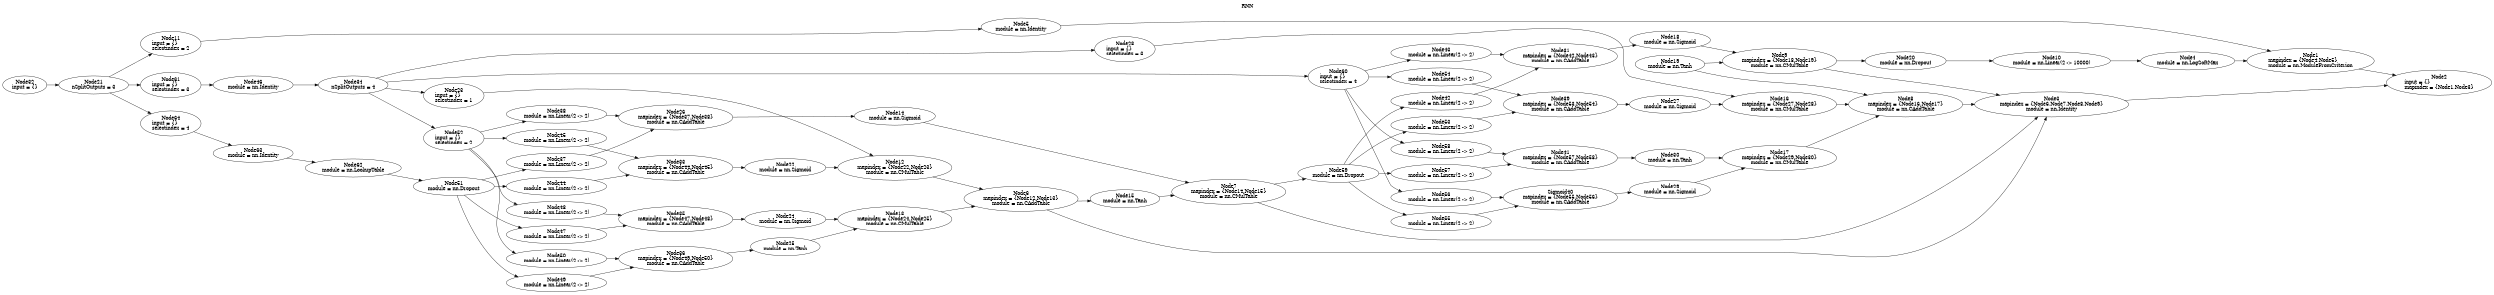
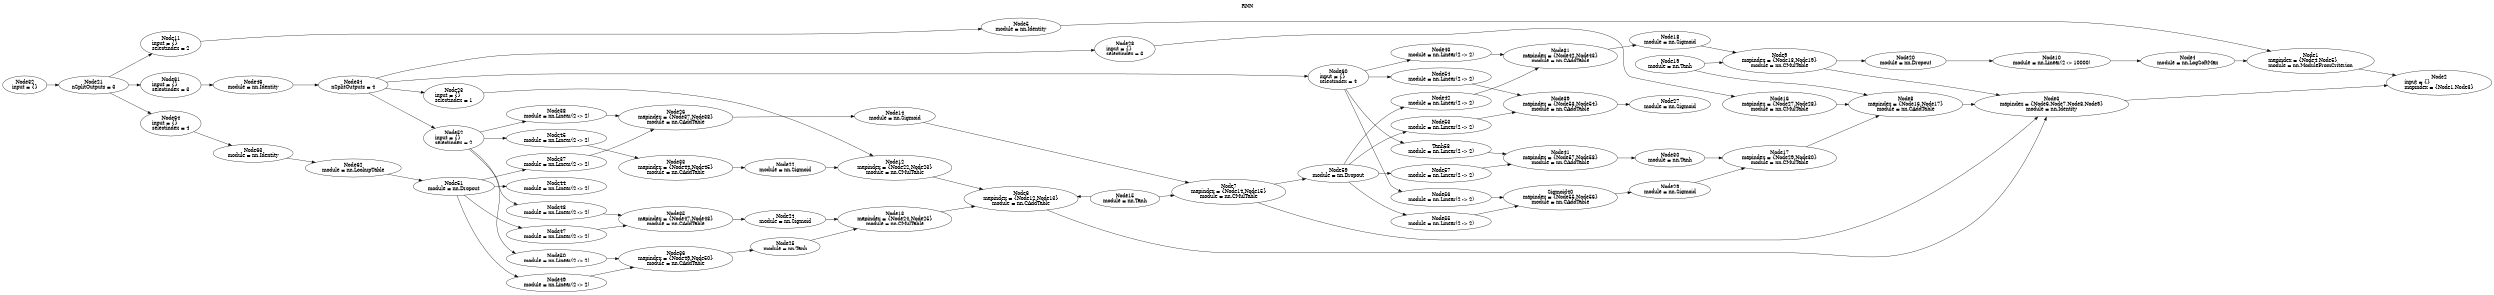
(1715, 104) -> none
(1441, 149) -> (1441, 149)
(610, 178) -> none
(1082, 201) -> (1086, 197)
